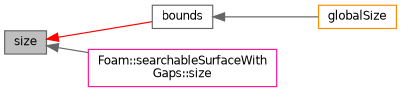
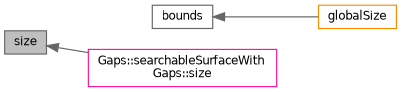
(105, 29) -> none
(183, 68) -> (183, 68)
